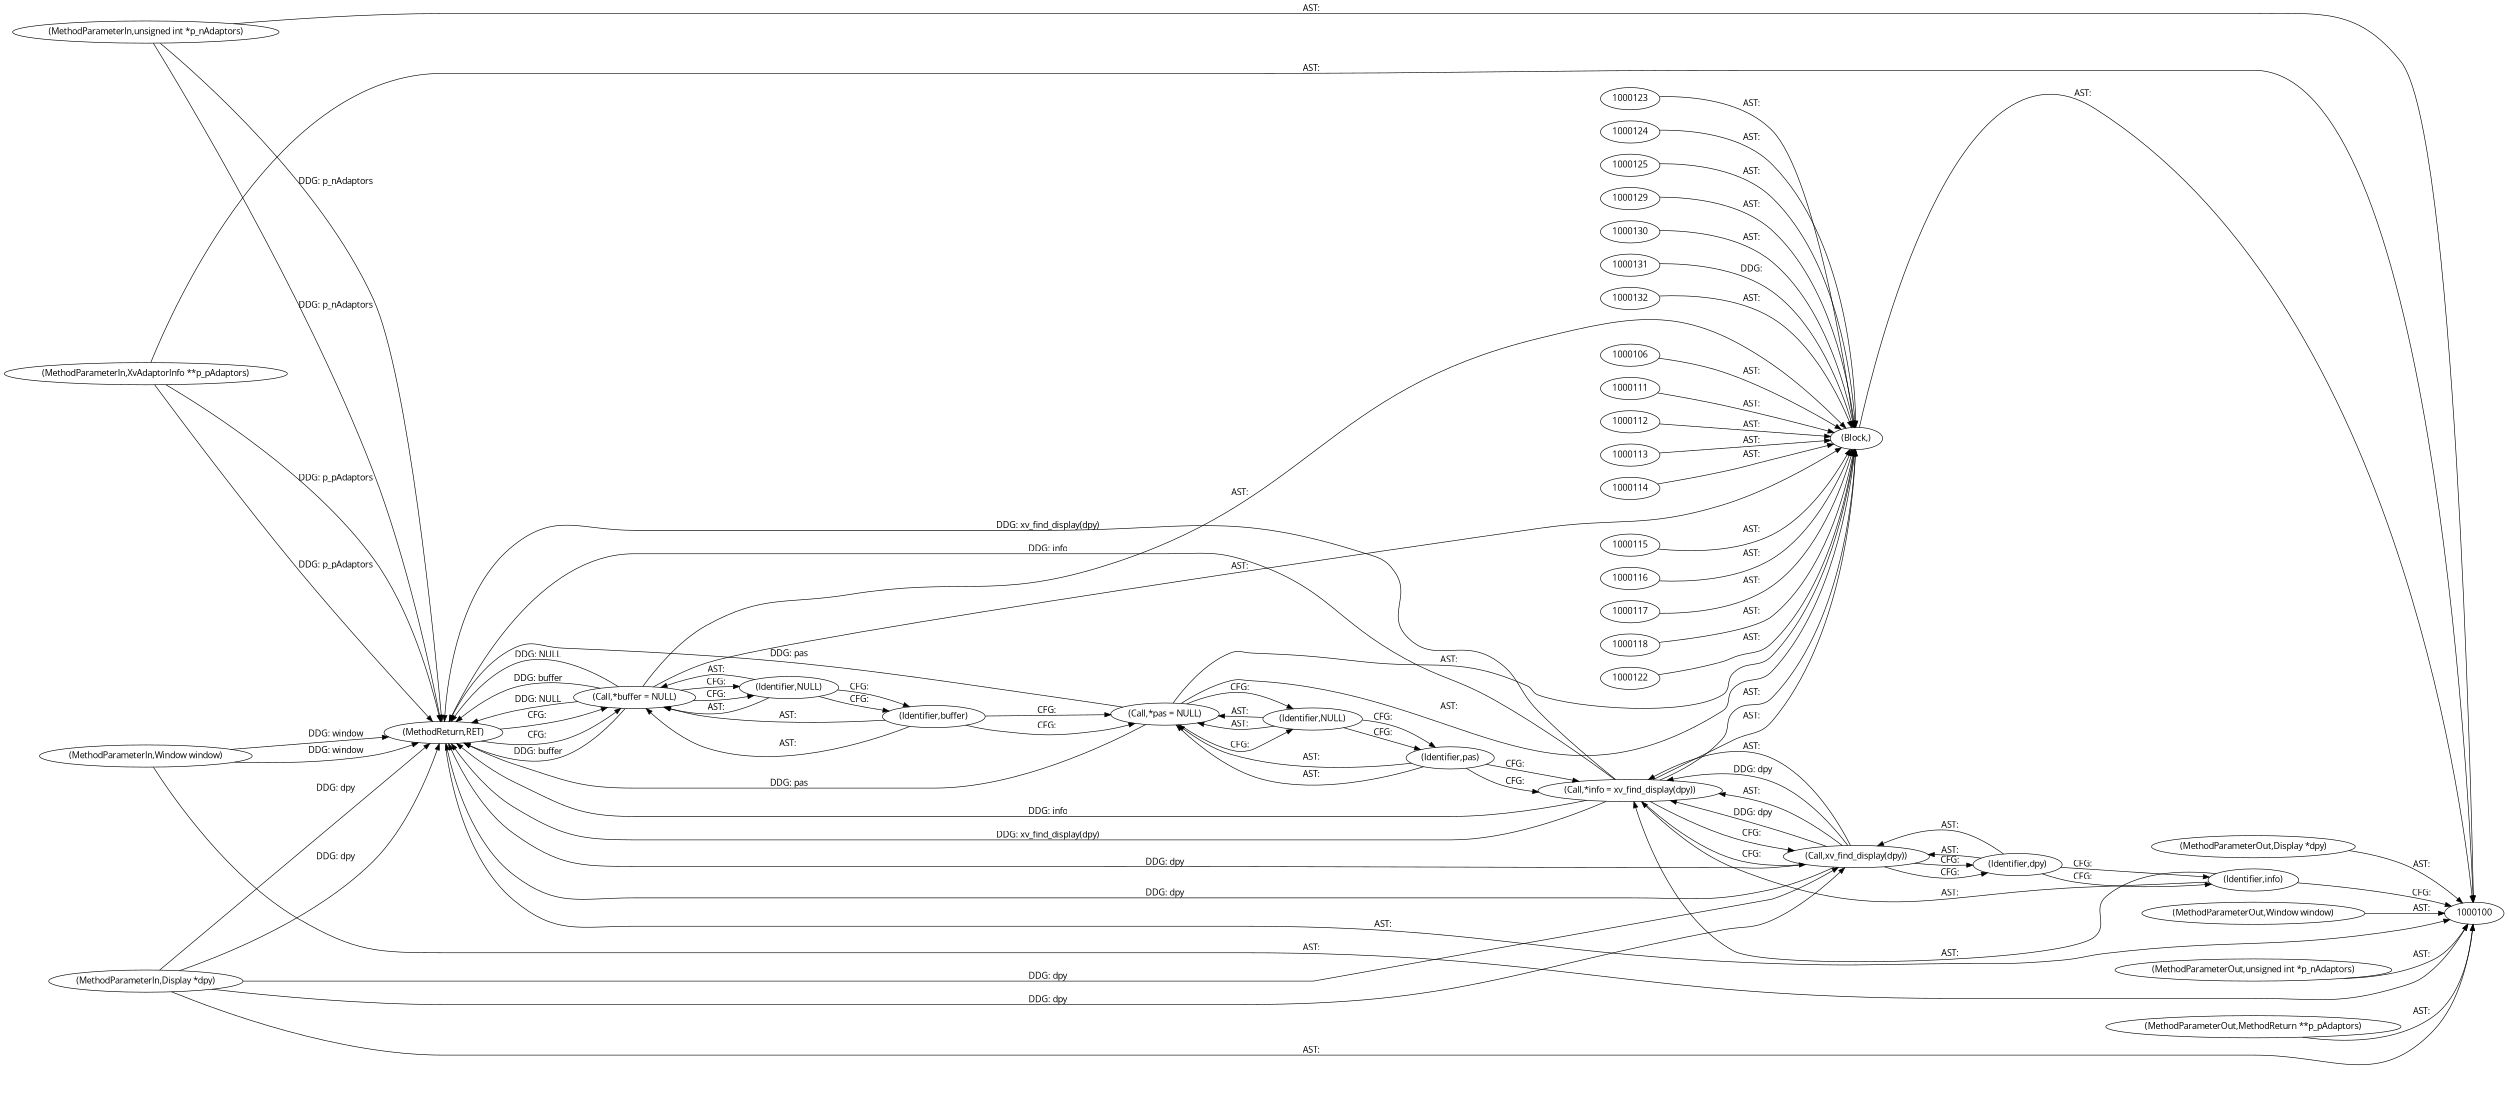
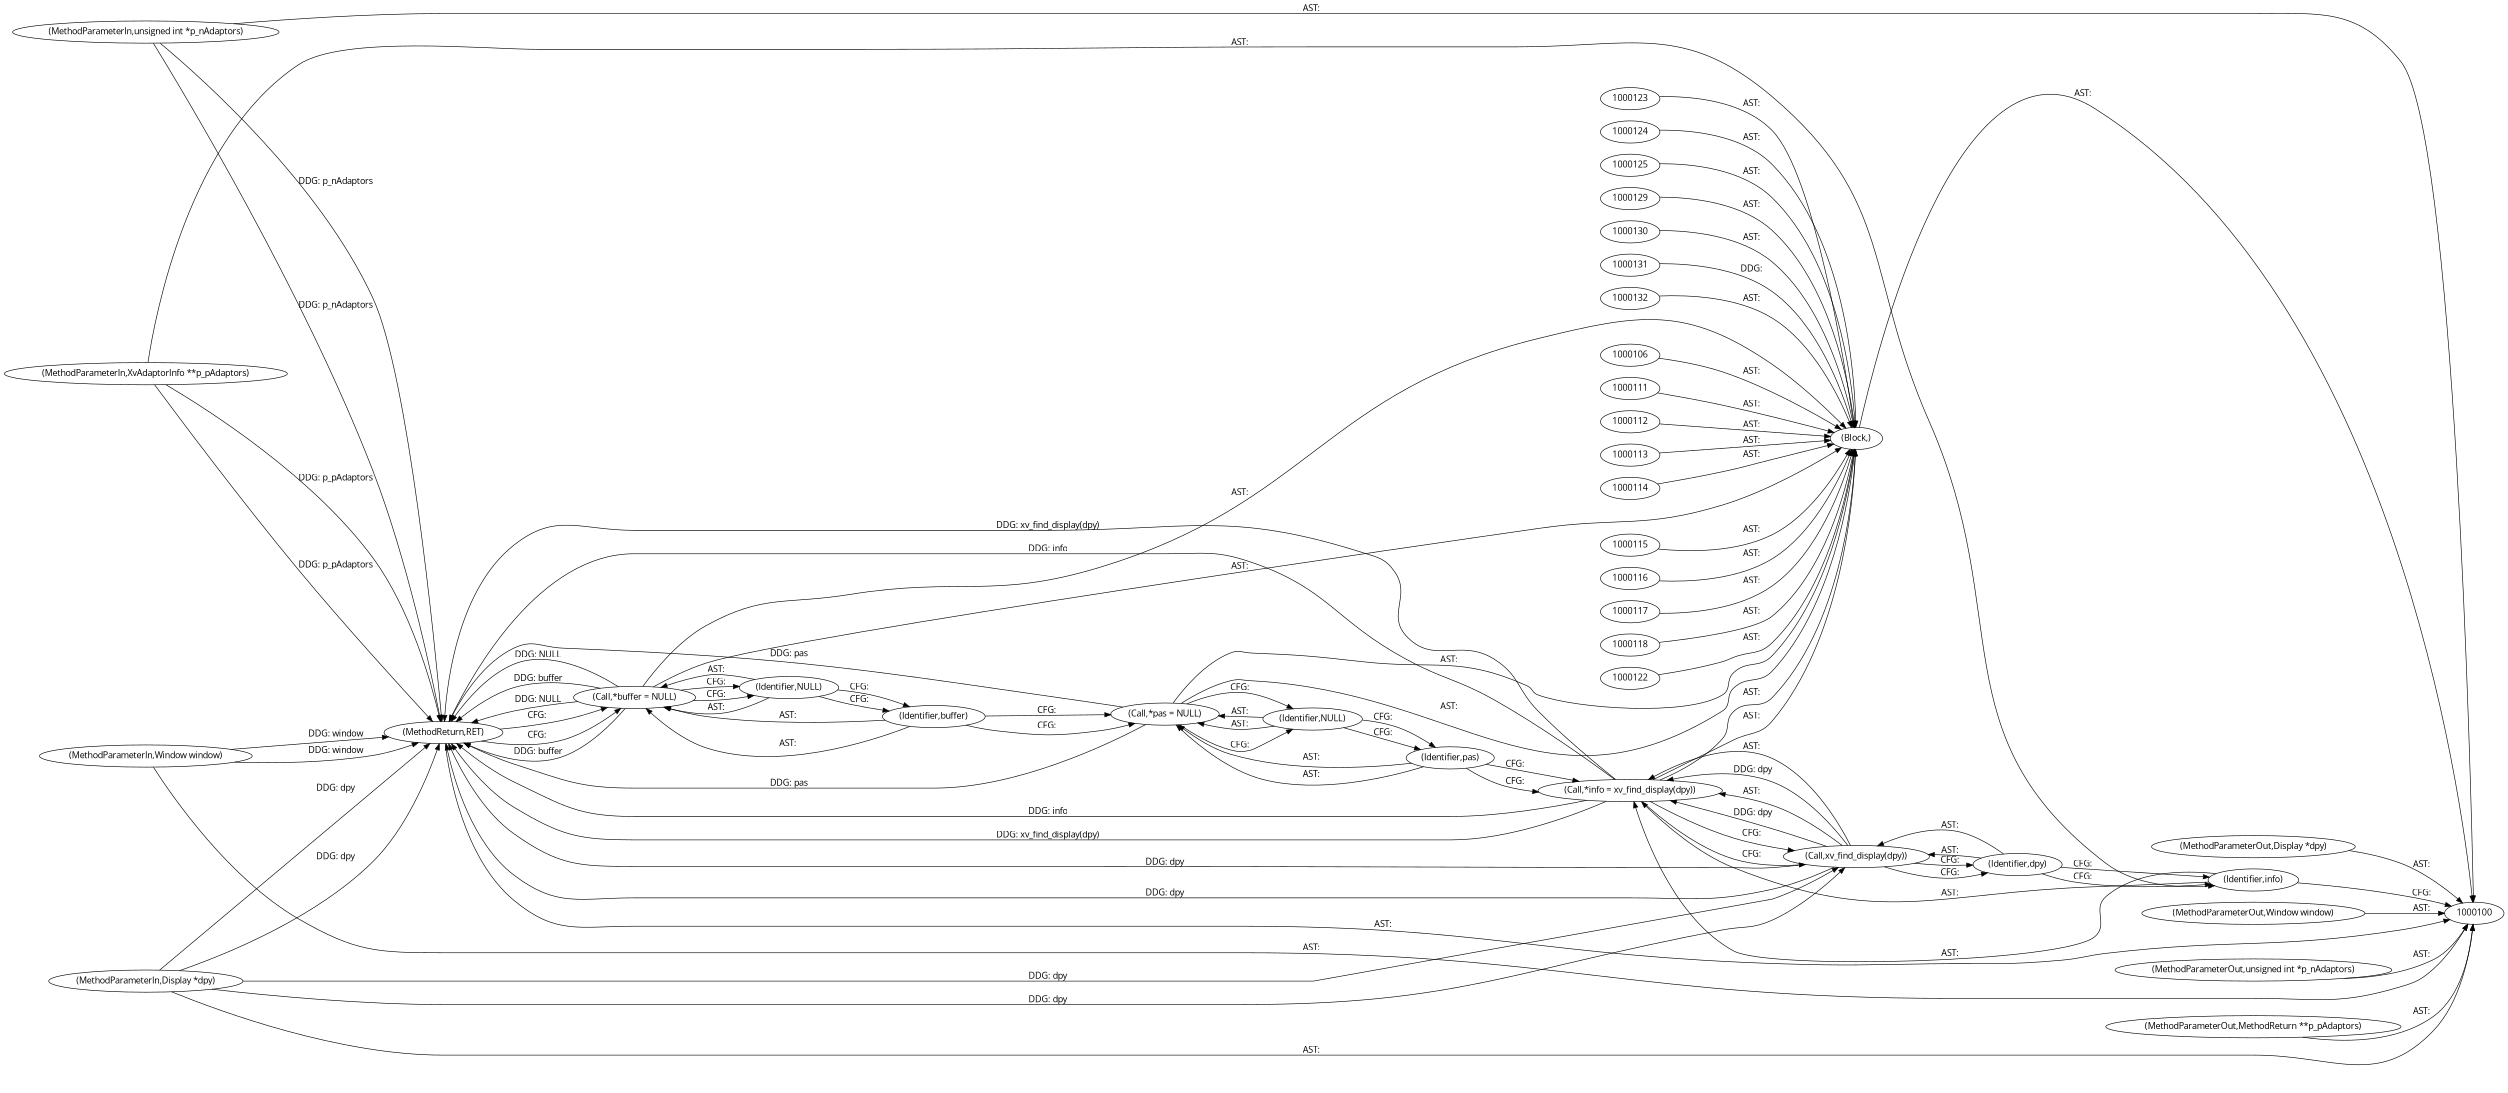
(1575, 71) -> (1351, 47)
